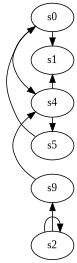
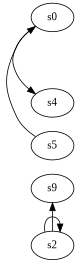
(53, 60) -> none
(53, 120) -> none
(13, 150) -> none
